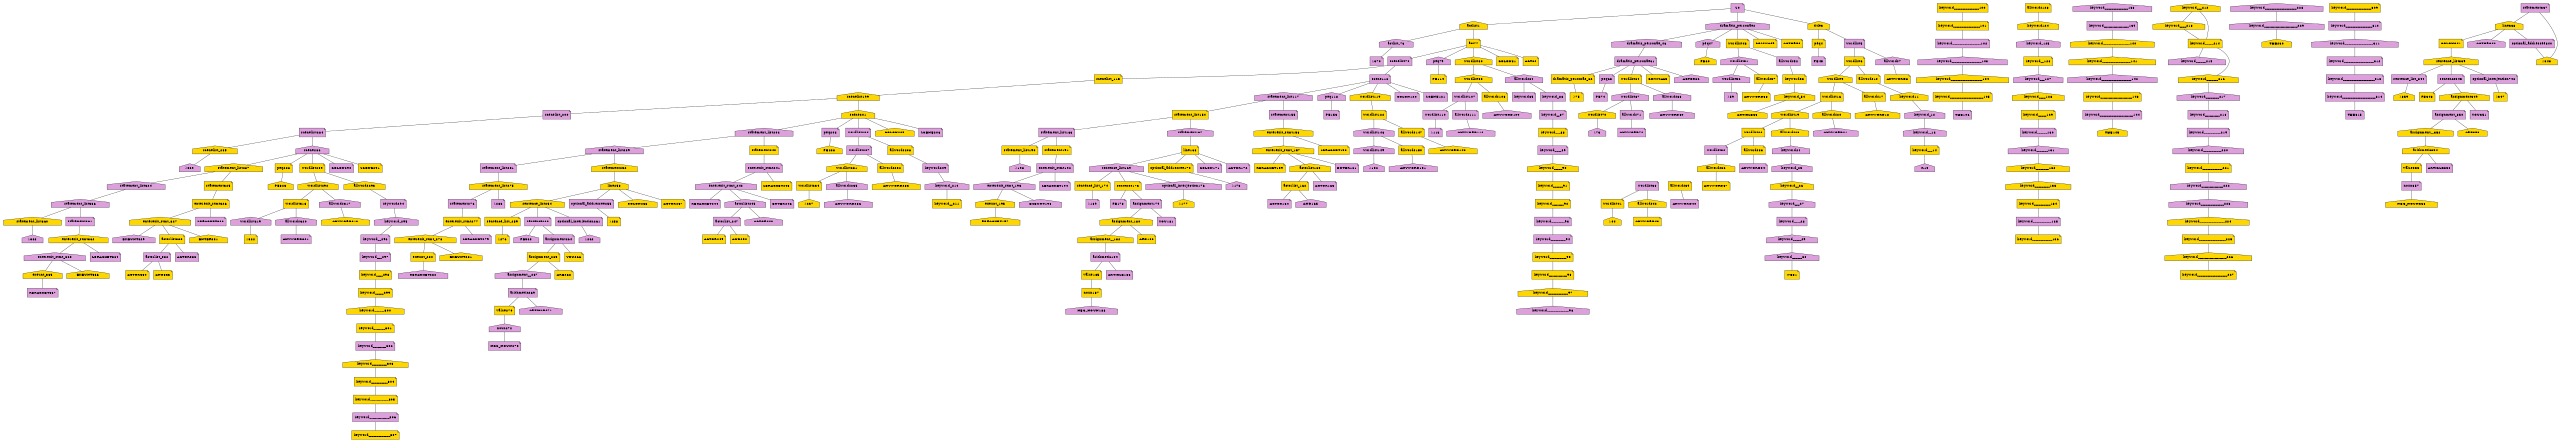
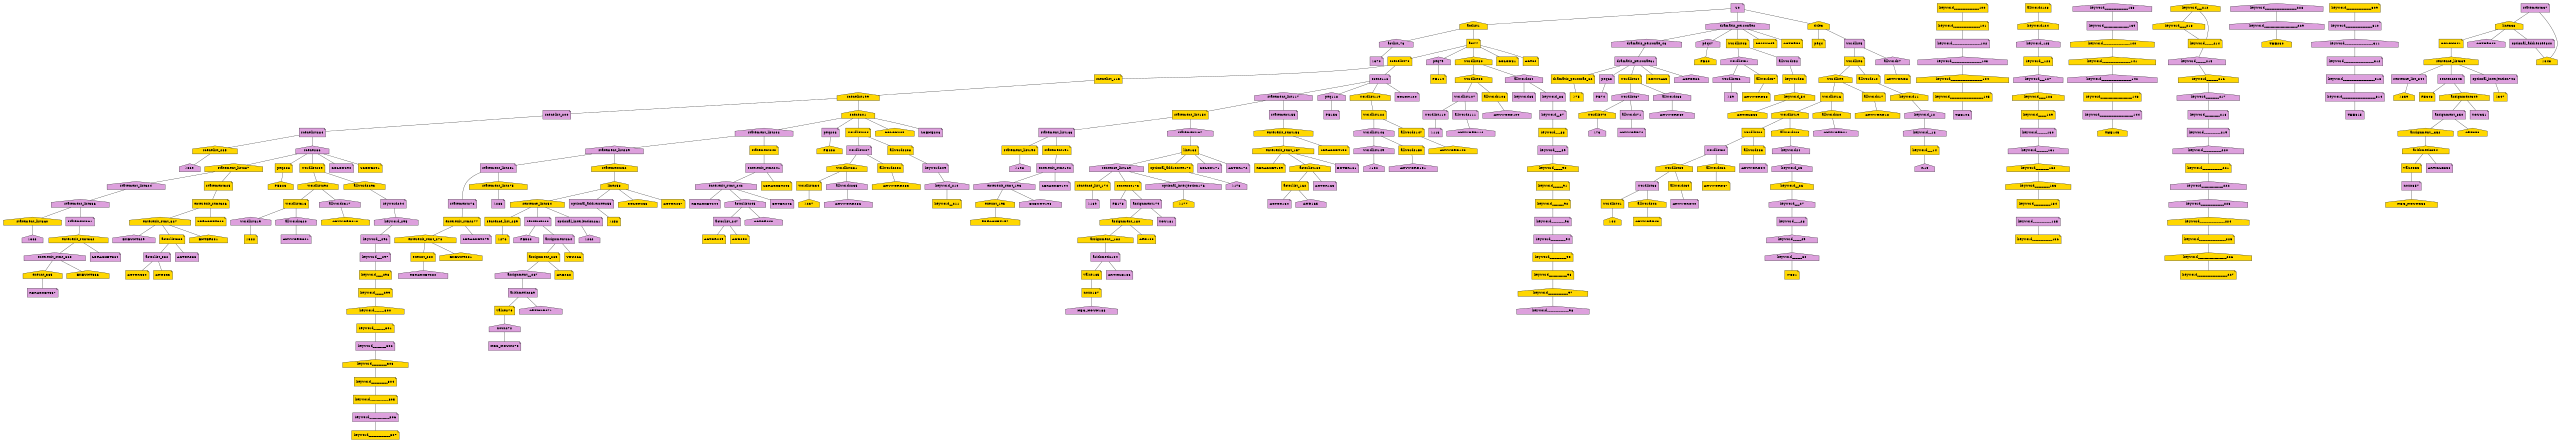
(1400, 61) -> (1400, 61)
(1819, 61) -> none
(2229, 62) -> (2202, 70)
(1436, 97) -> none
(858, 133) -> (858, 133)
none -> (1674, 168)
(481, 194) -> (466, 183)
(2038, 213) -> none
(211, 222) -> (211, 222)
